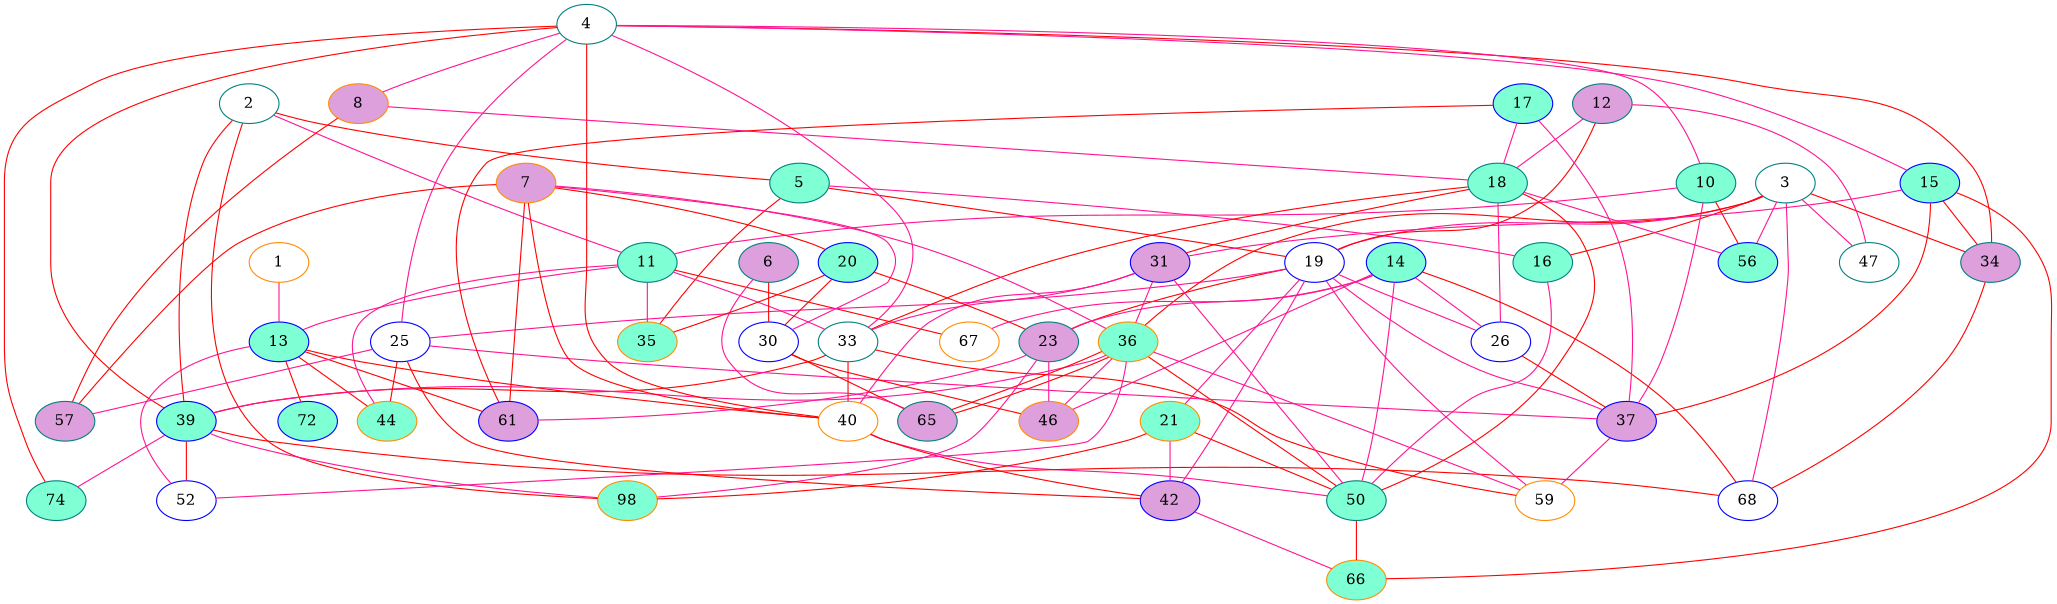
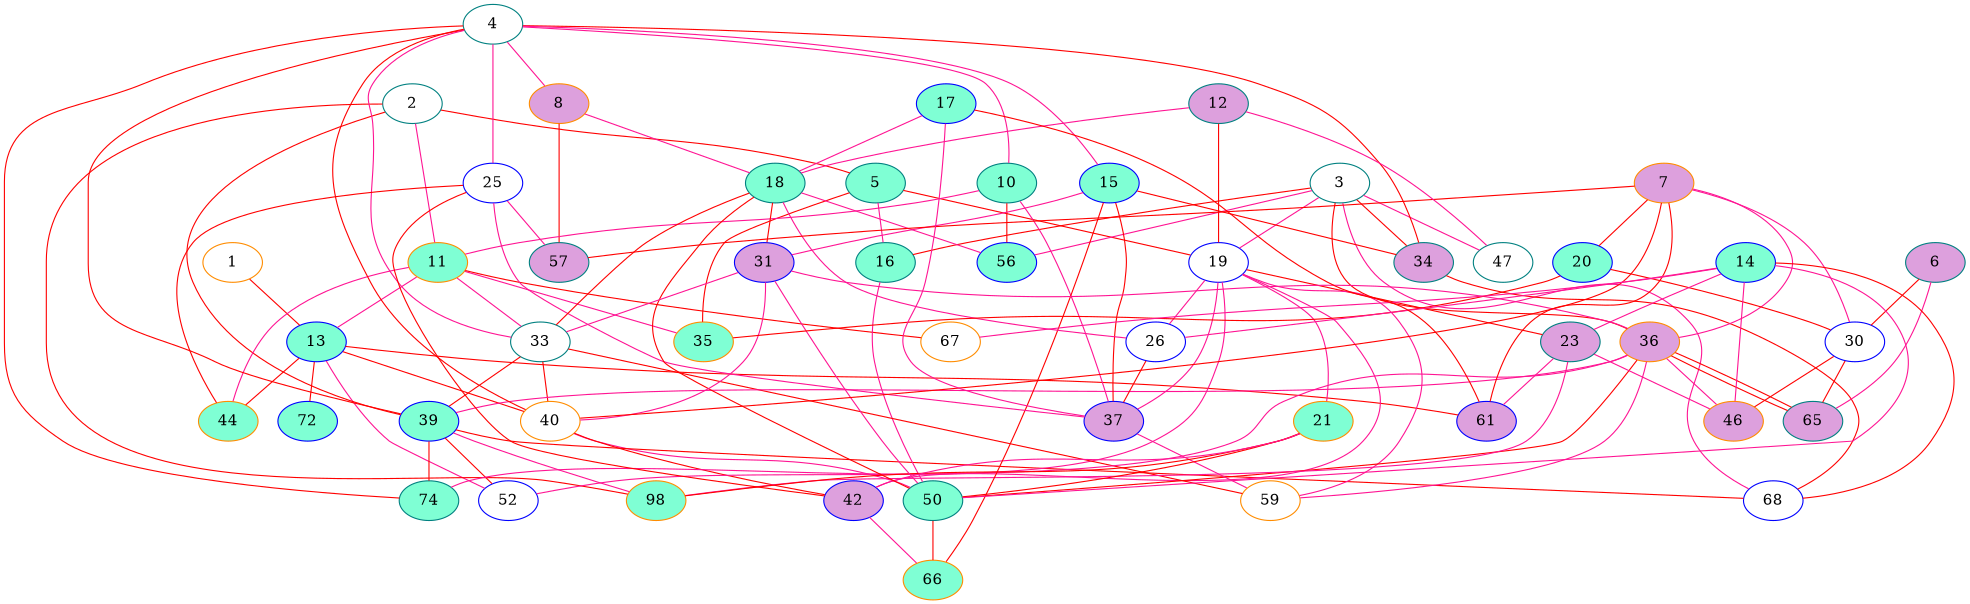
(647, 262) -> (438, 262)
(935, 294) -> none
(279, 302) -> (275, 302)
(880, 307) -> (1118, 452)
(1128, 342) -> (1650, 342)
(121, 461) -> (429, 453)
